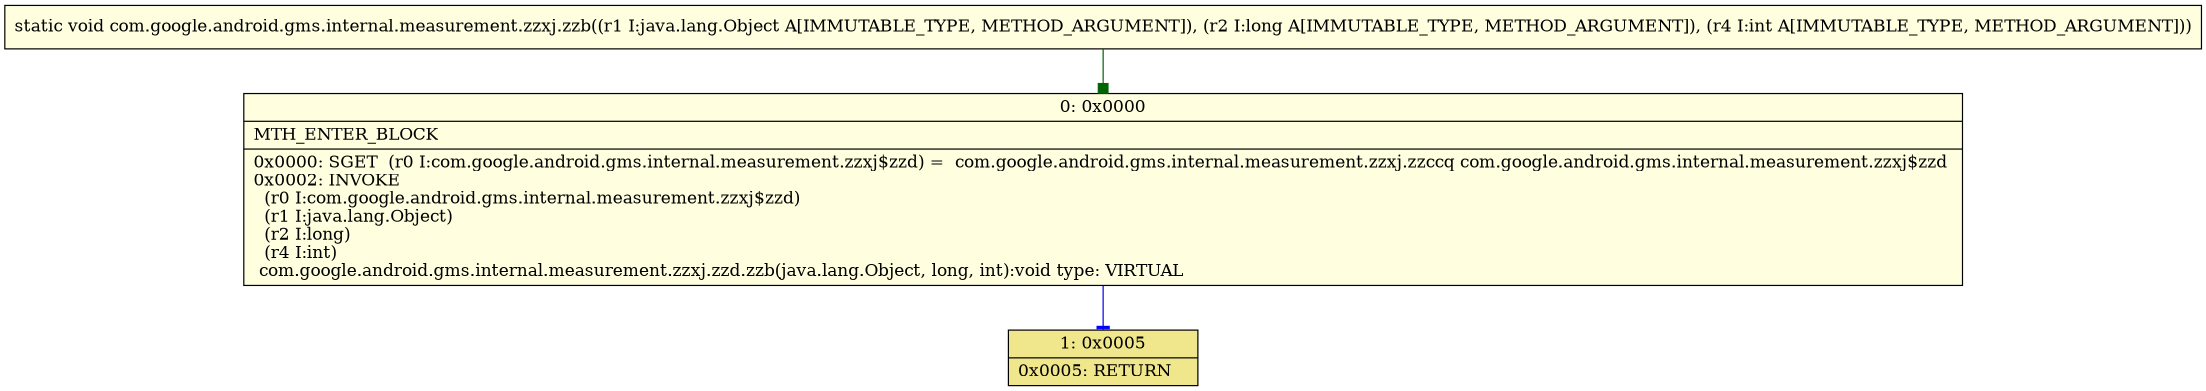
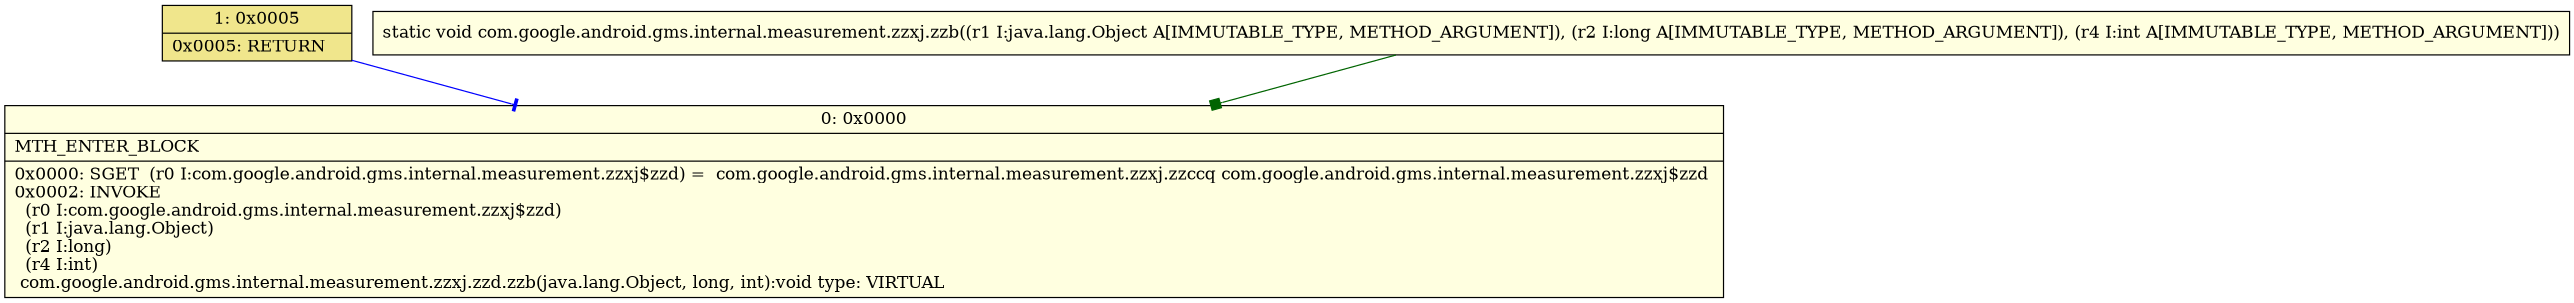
(1103, 305) -> (432, 82)
